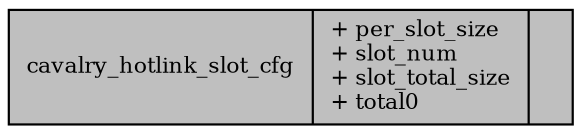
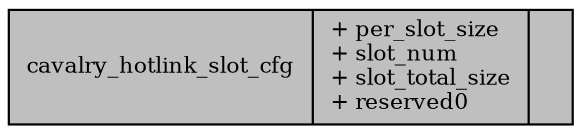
(374, 102) -> (400, 102)
